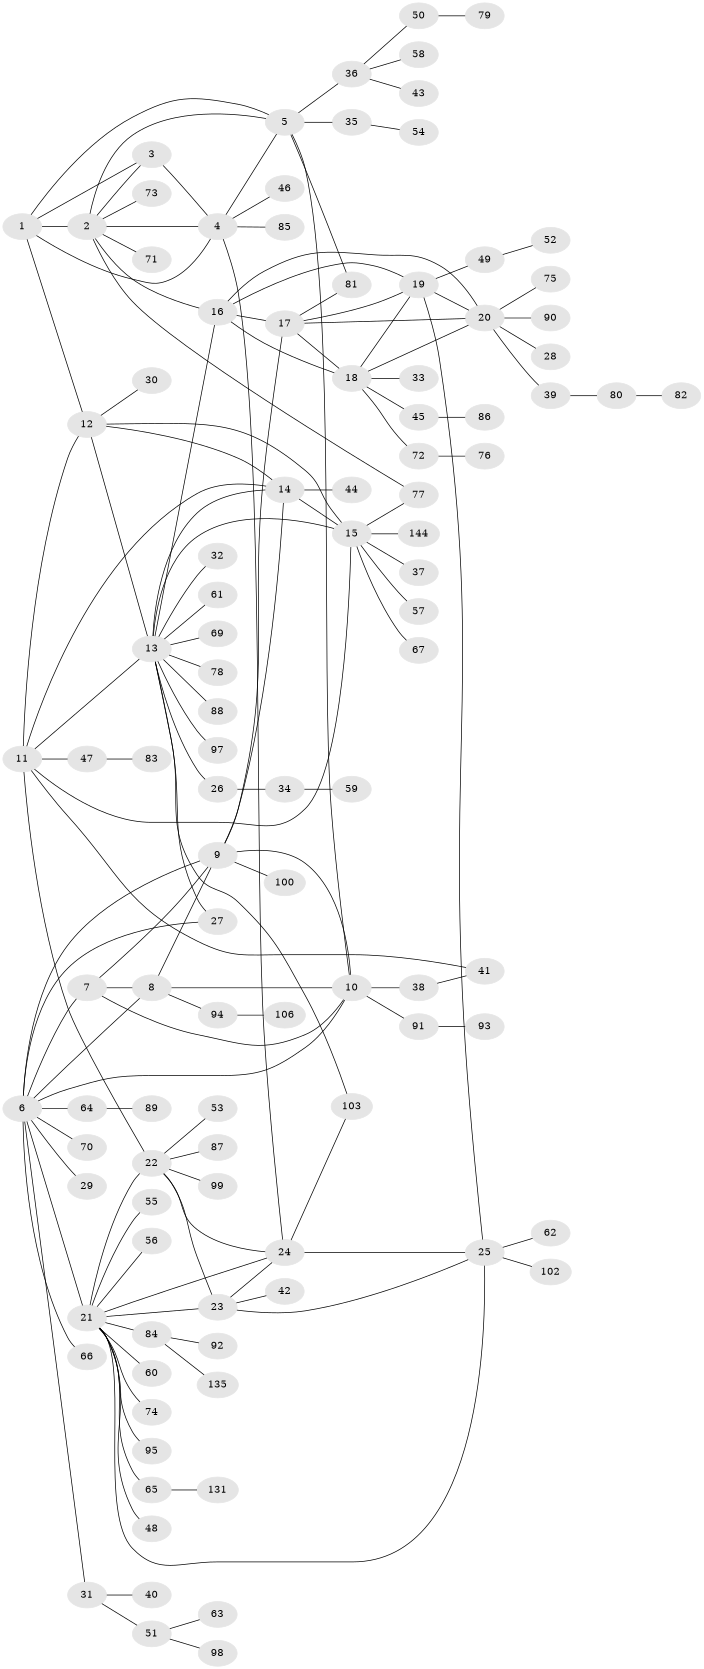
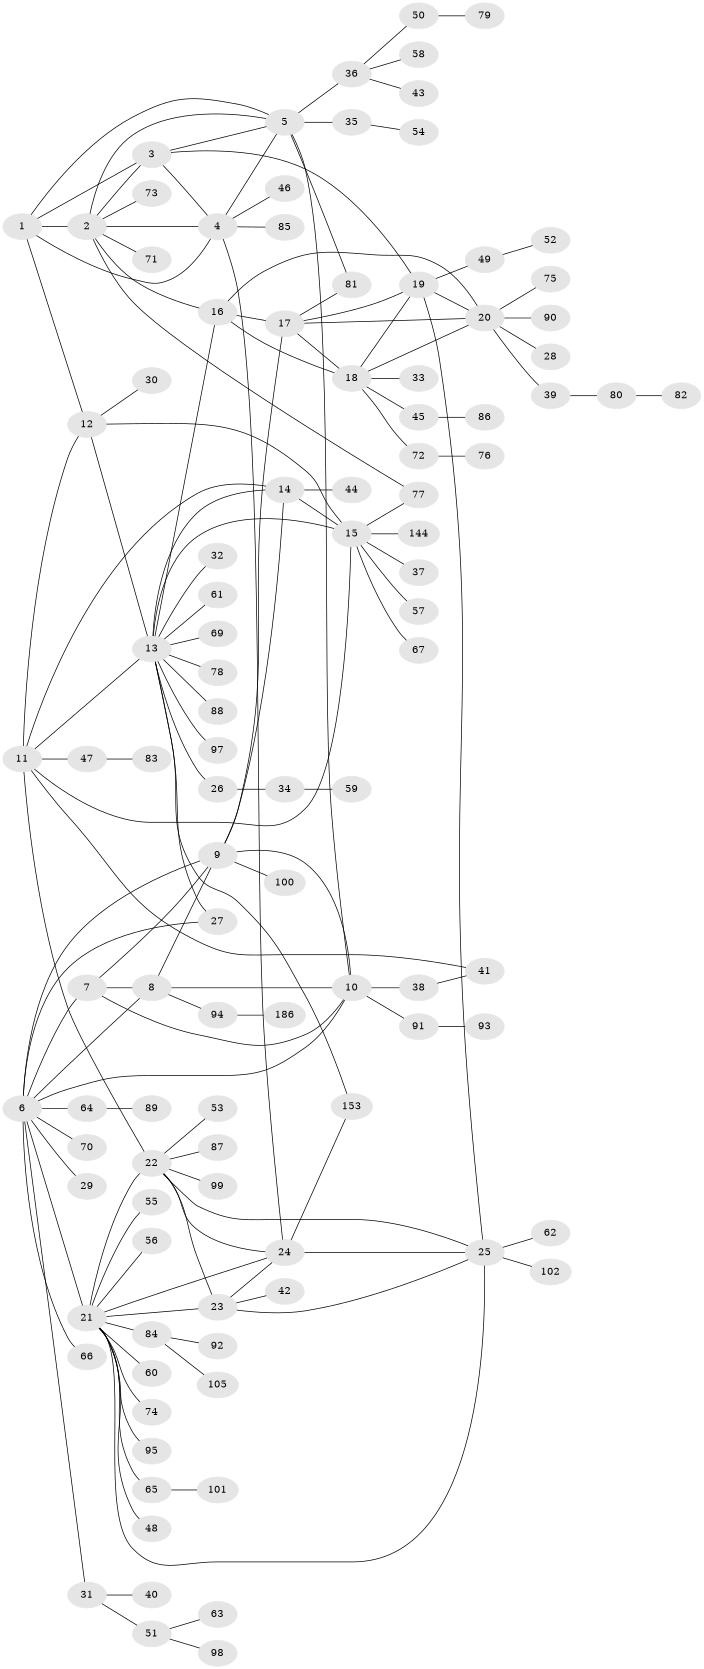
none -> (218, 138)
(312, 270) -> (317, 176)
(197, 444) -> none
(285, 1015) -> (285, 1015)
(352, 1107) -> (352, 1107)
none -> (310, 1219)
(218, 1385) -> (218, 1385)
(218, 1490) -> (218, 1490)
